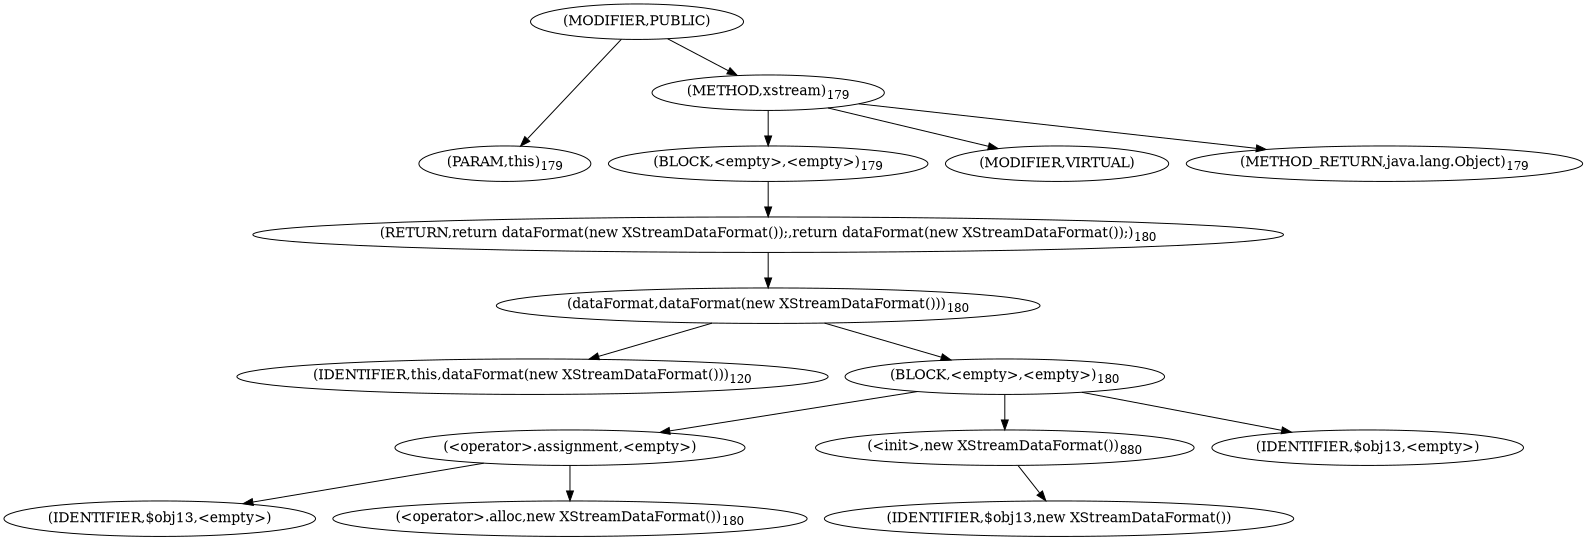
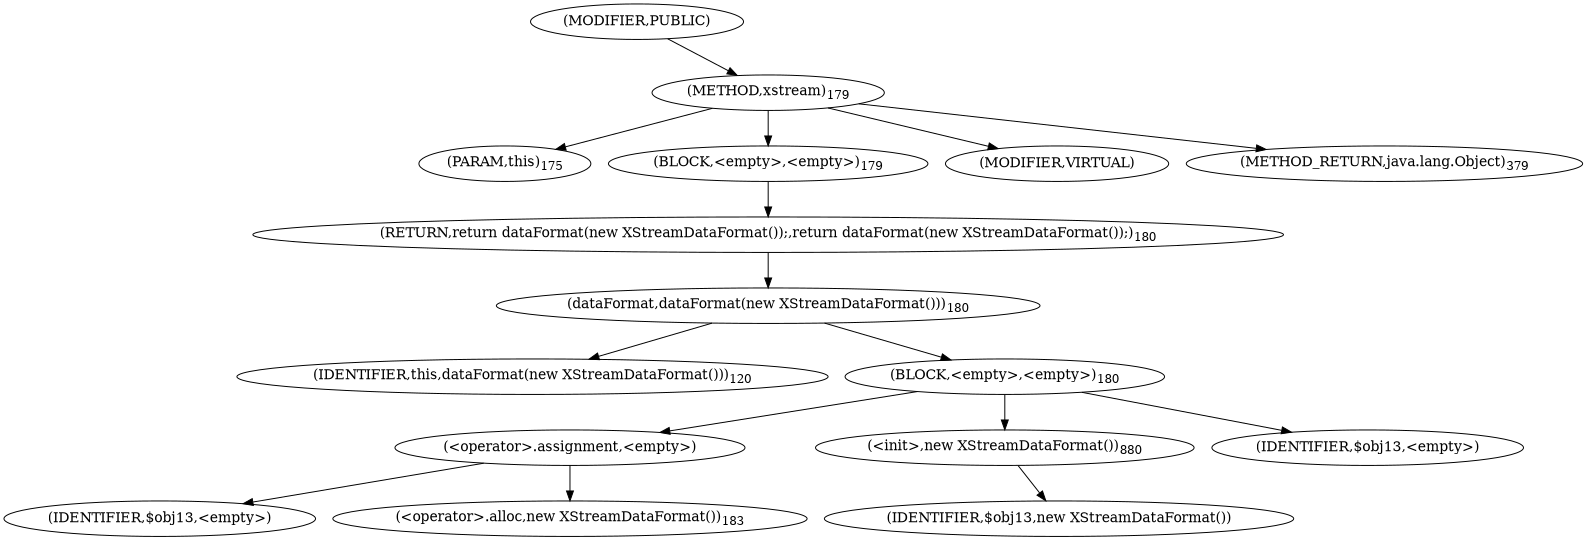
(574, 89) -> (639, 128)
(552, 162) -> (552, 162)
(1518, 162) -> (1518, 162)
(733, 517) -> (733, 517)
